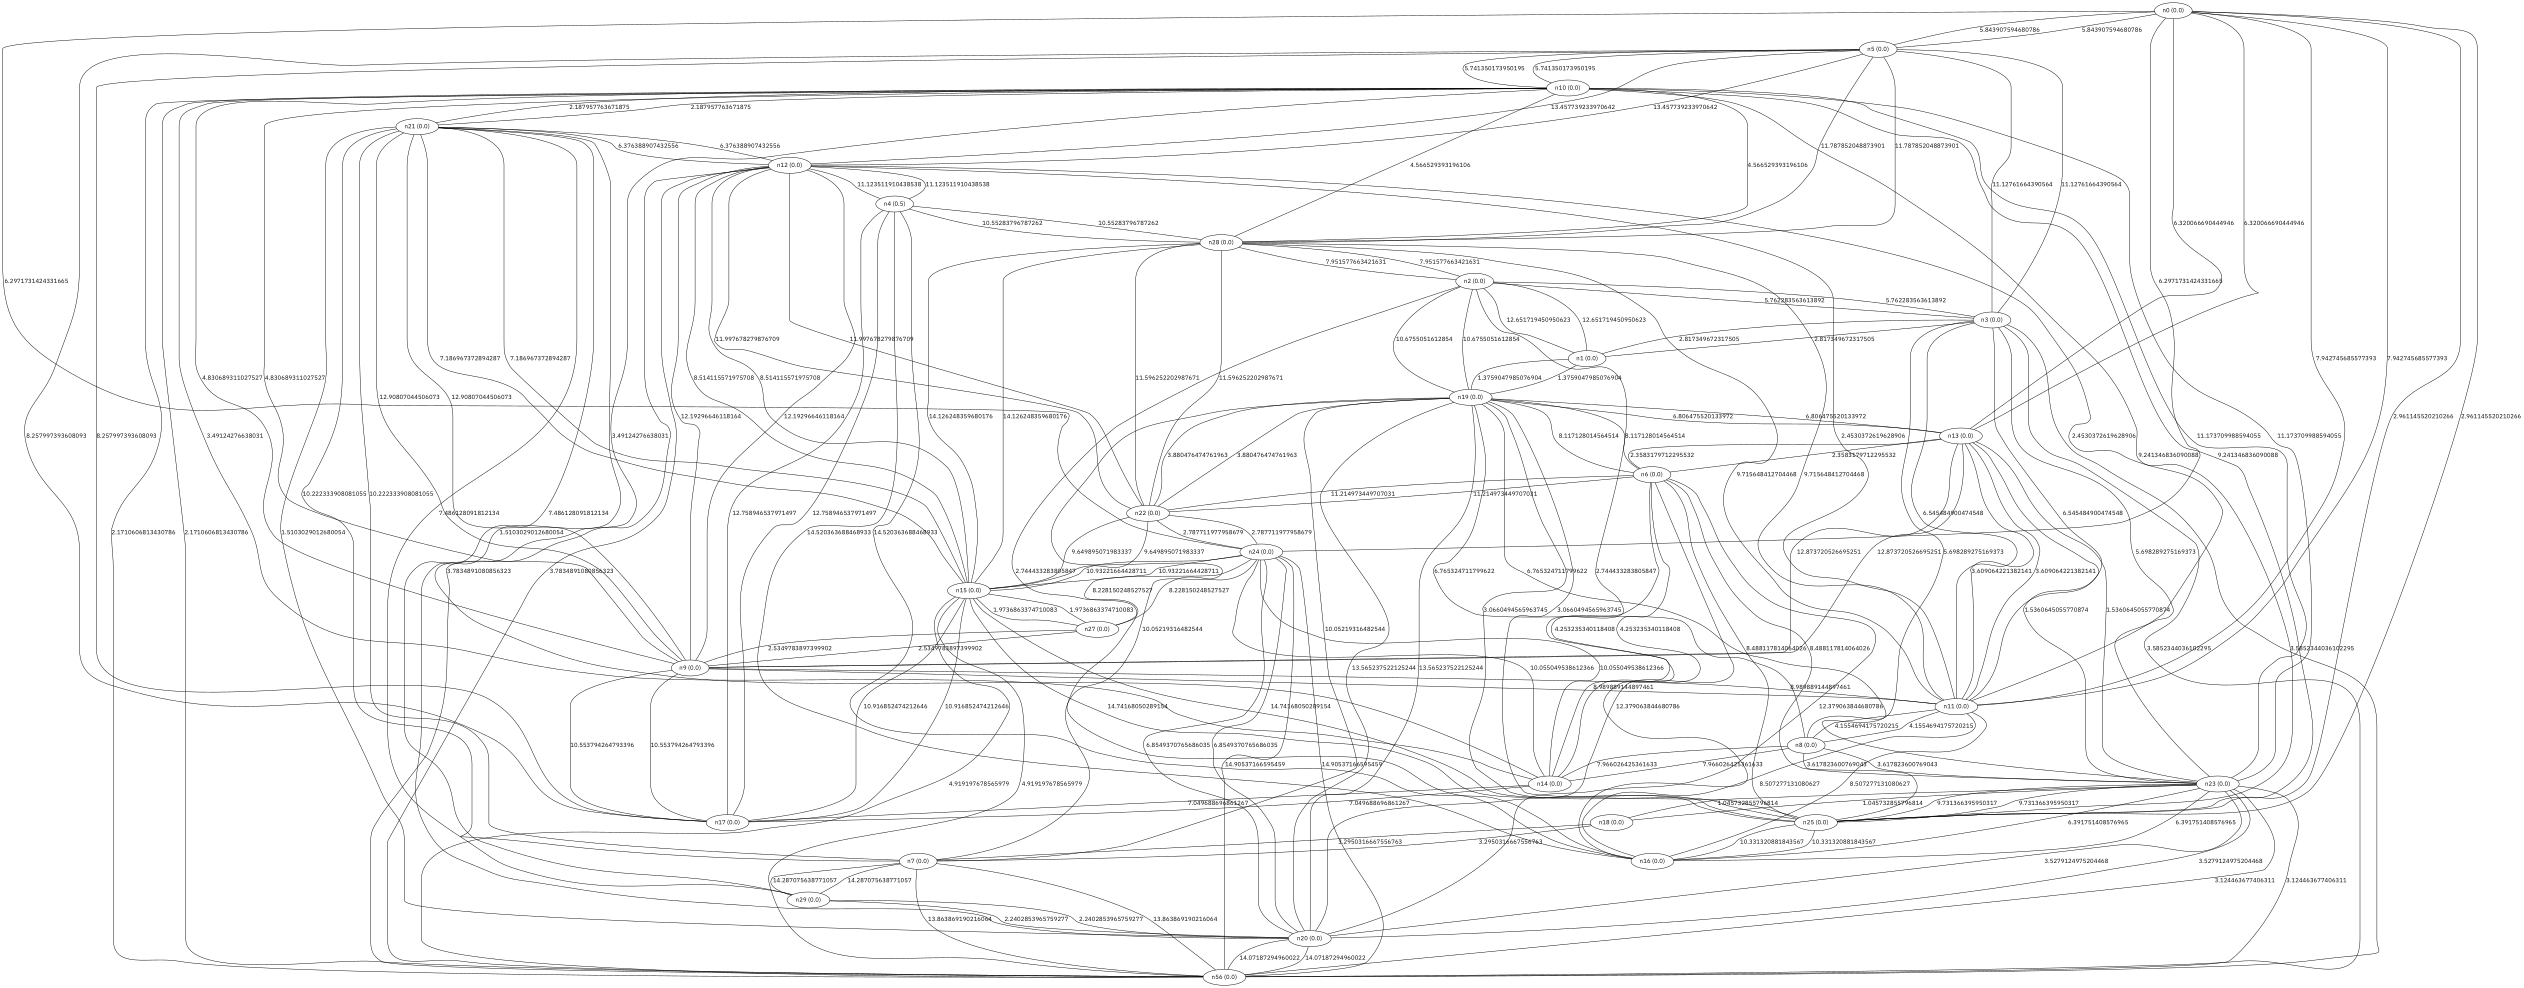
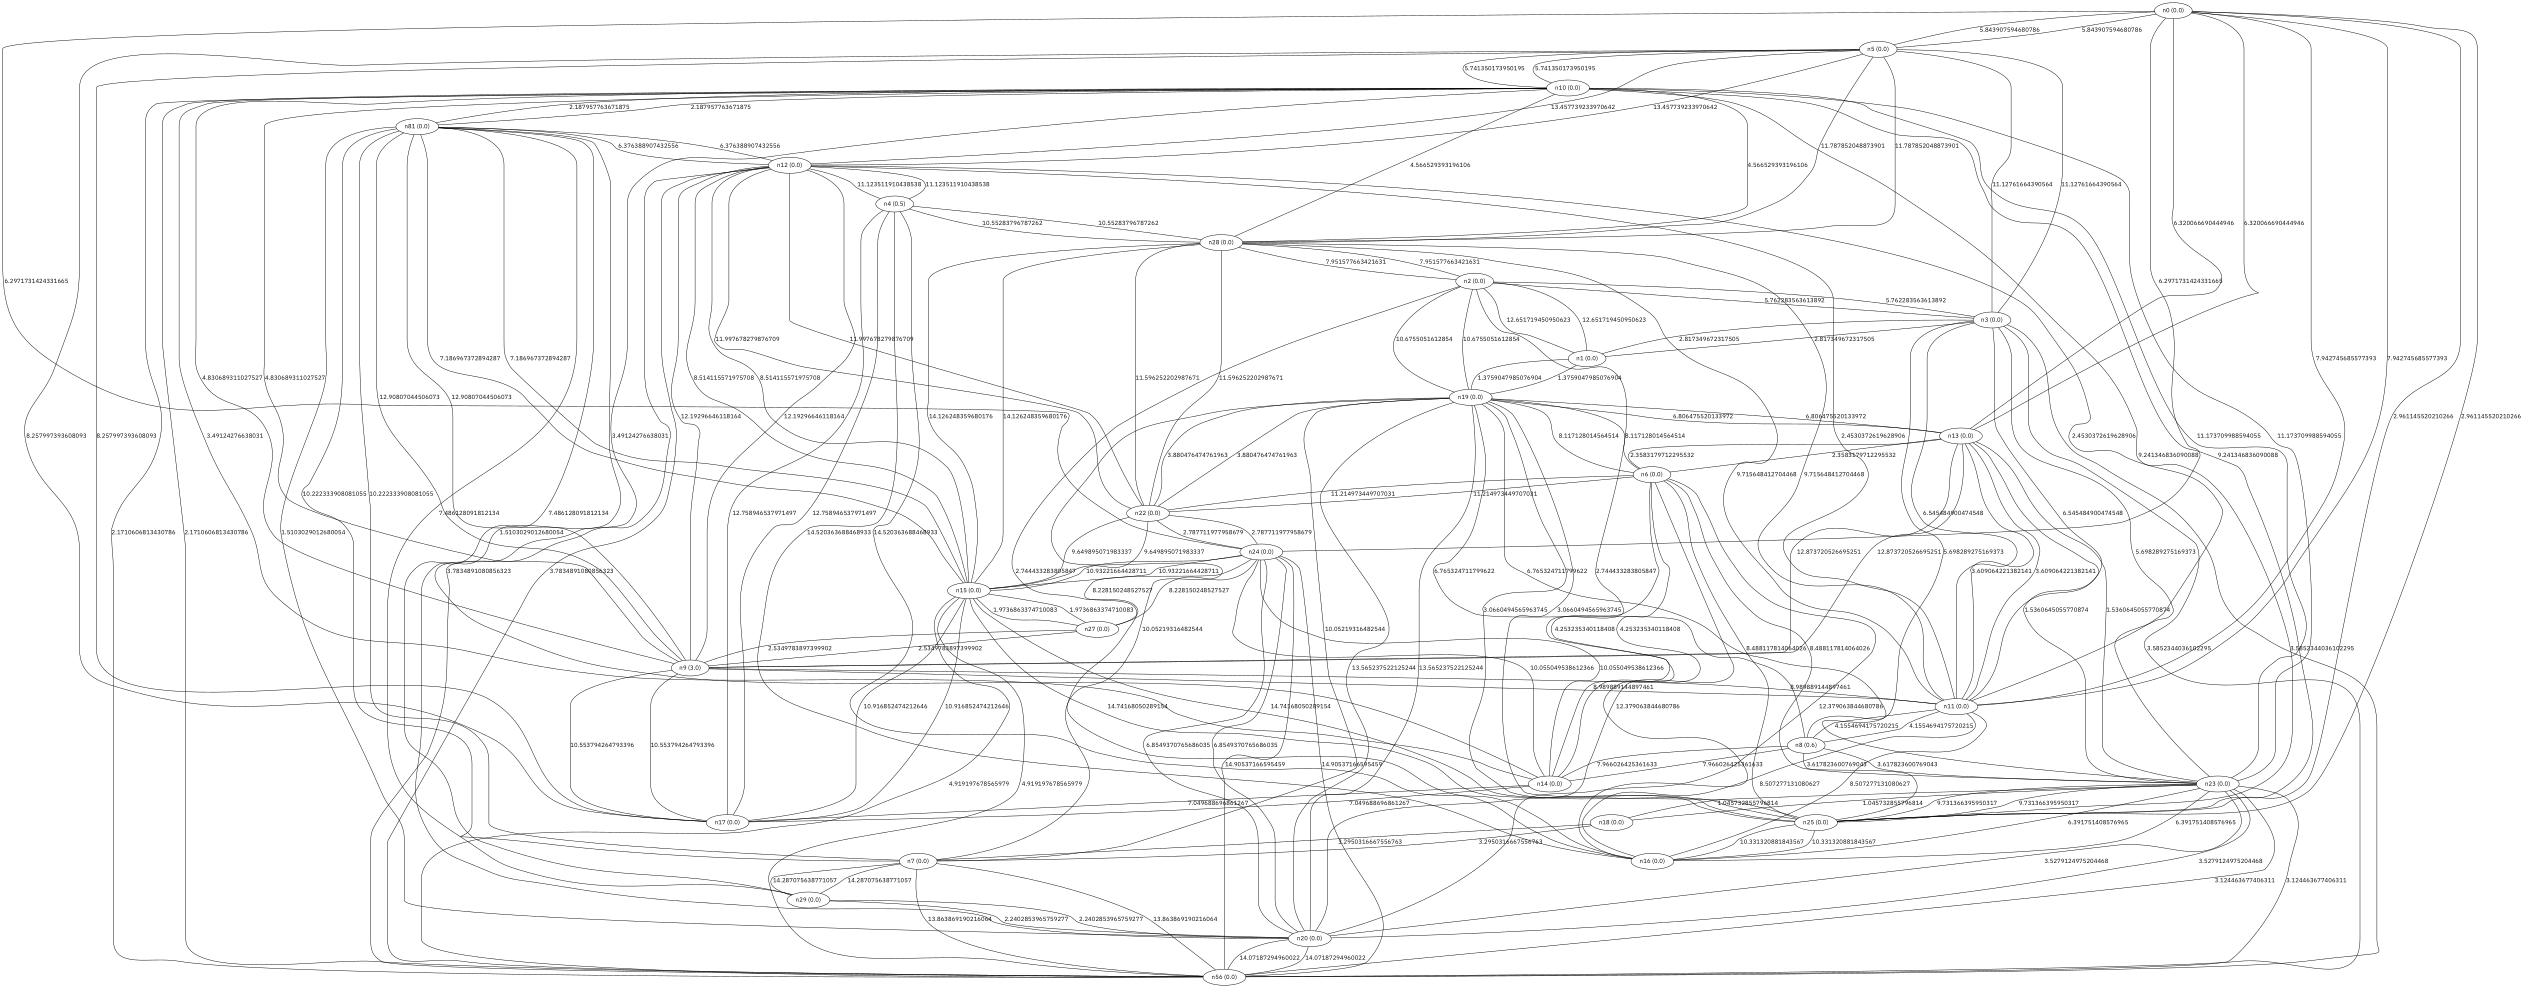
(417, 127) -> (417, 127)
(690, 668) -> (690, 668)
(1806, 745) -> (1806, 745)
